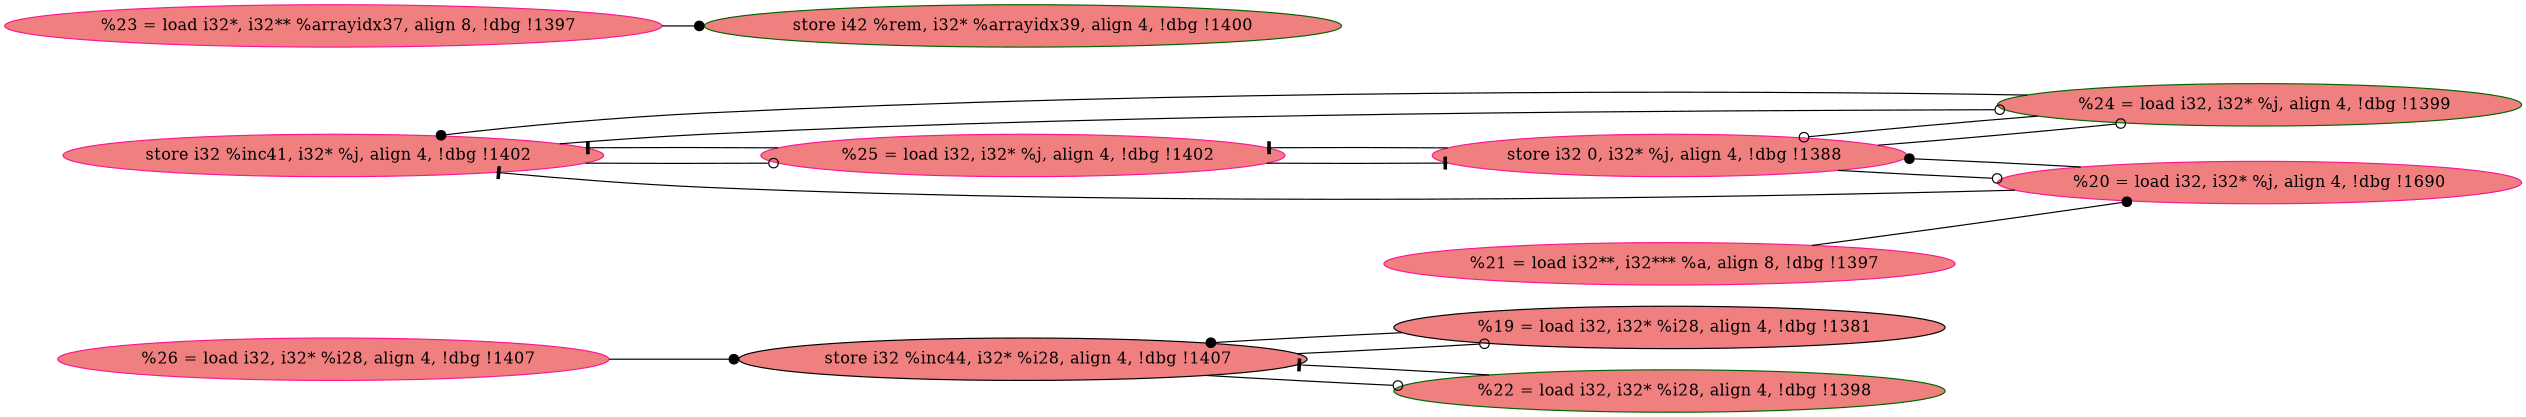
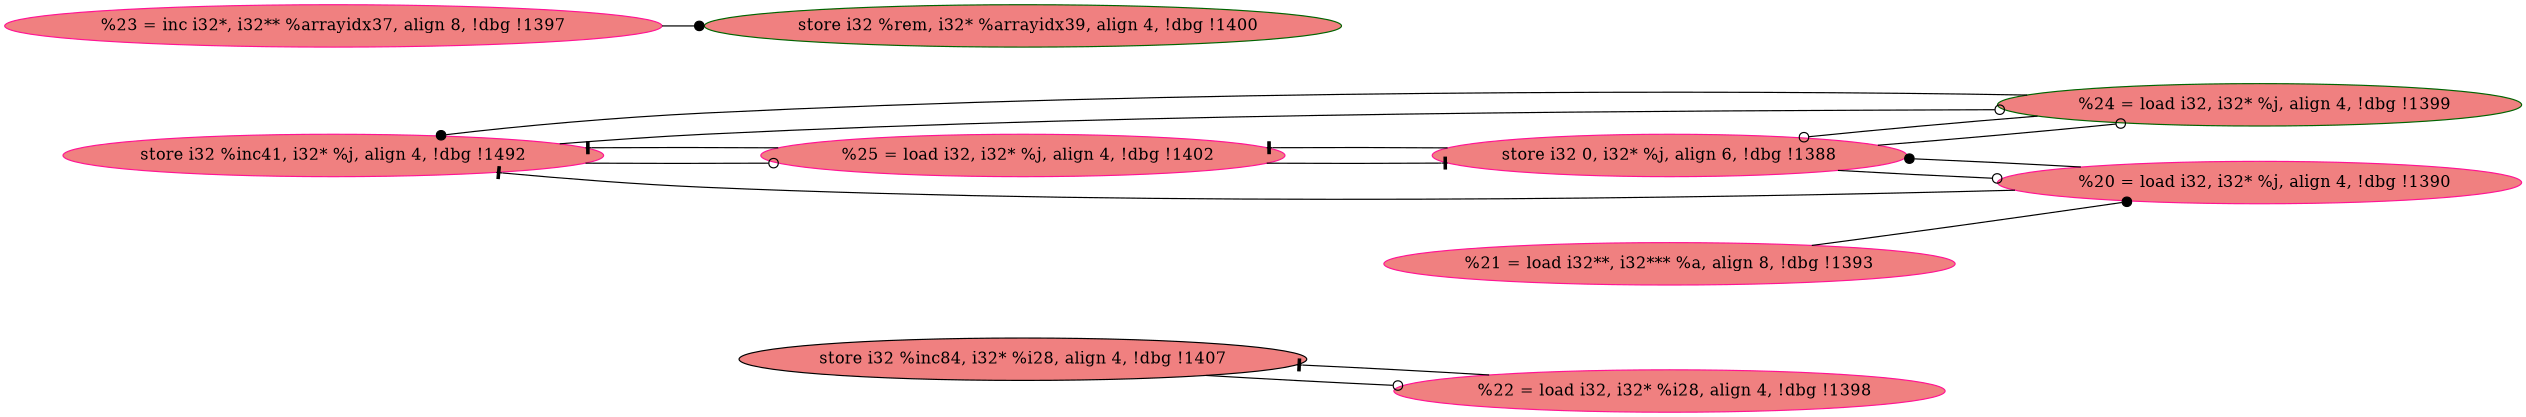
(333, 26) -> (333, 26)
(1023, 26) -> (1023, 26)
(333, 155) -> (333, 155)
(1670, 155) -> (1670, 155)
(2260, 183) -> (2260, 183)
(1670, 264) -> (1670, 264)
(1670, 327) -> none
(333, 359) -> none
(1023, 359) -> (1023, 359)
(1670, 391) -> (1670, 391)
